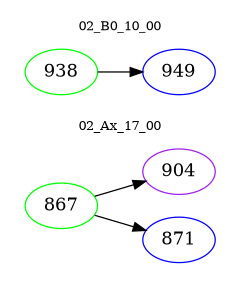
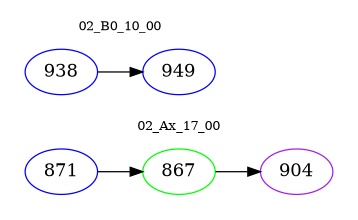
(61, 72) -> (61, 72)
(114, 221) -> (114, 172)
